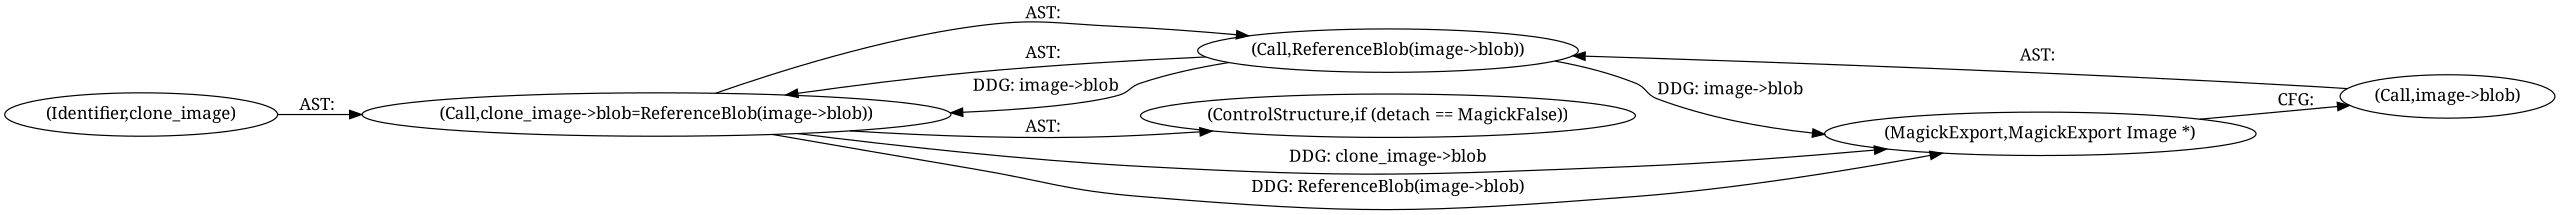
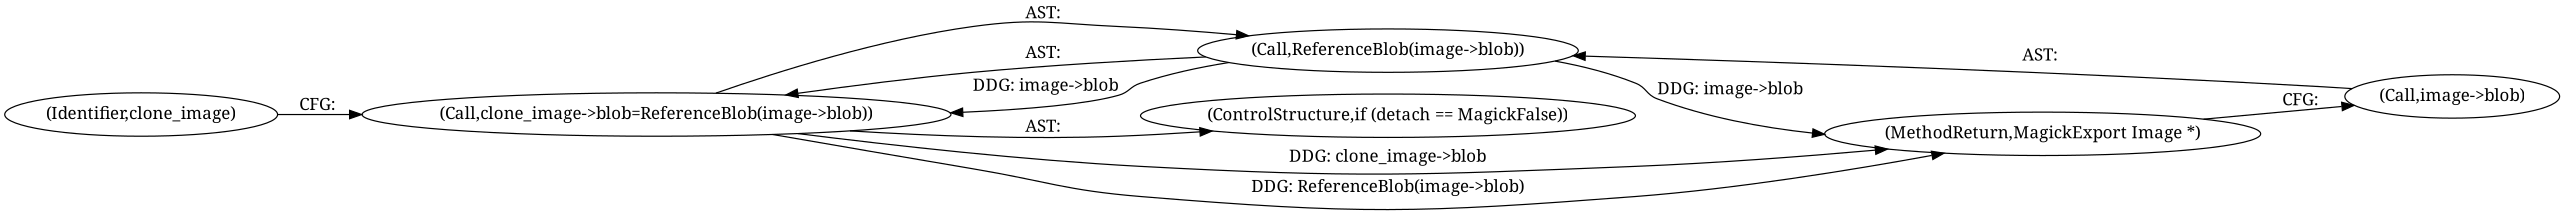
(320, 105) -> (320, 105)
(2040, 134) -> (2043, 134)
